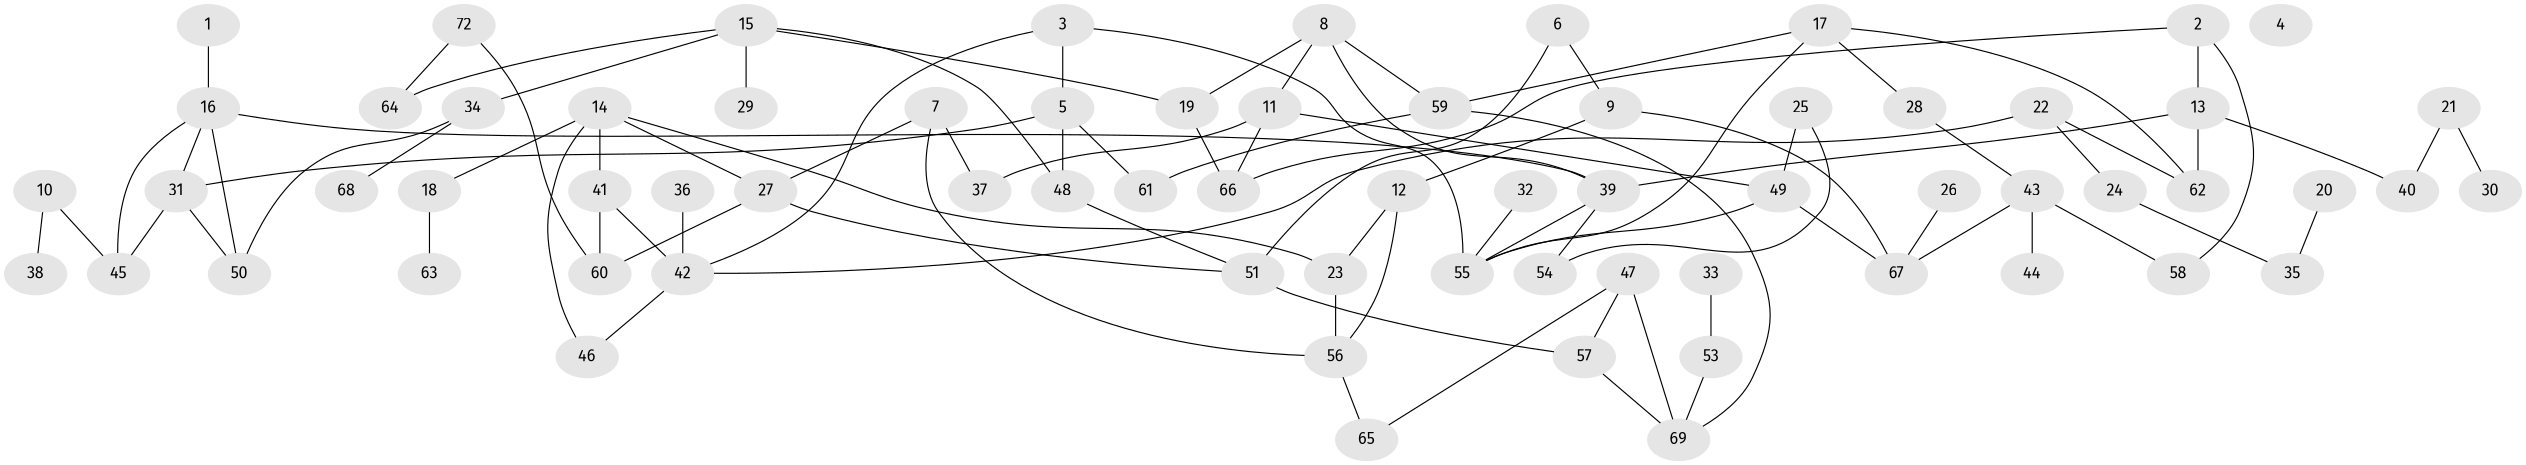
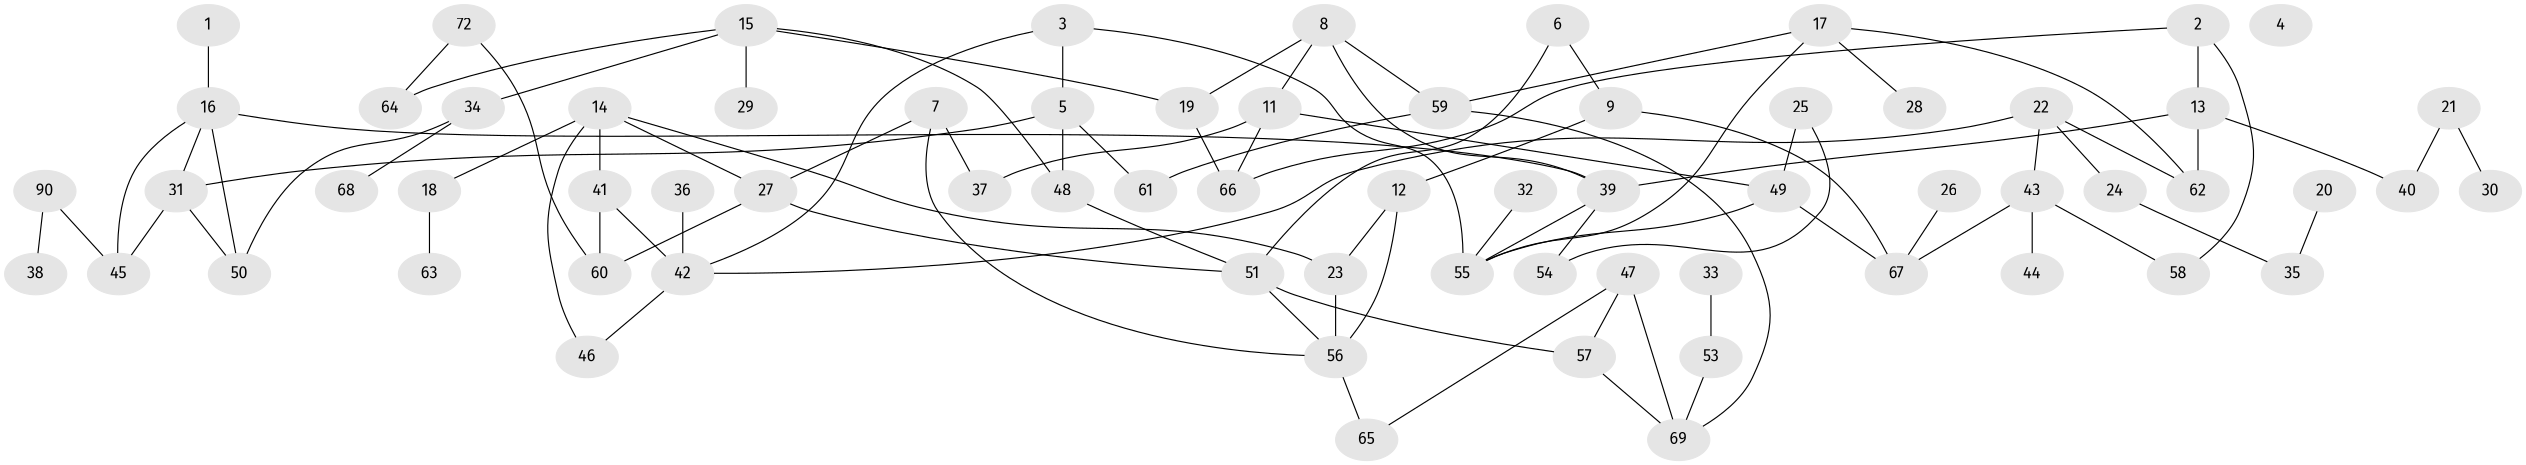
(1975, 151) -> (2037, 150)
(45, 191) -> (45, 191)
none -> (1294, 315)
